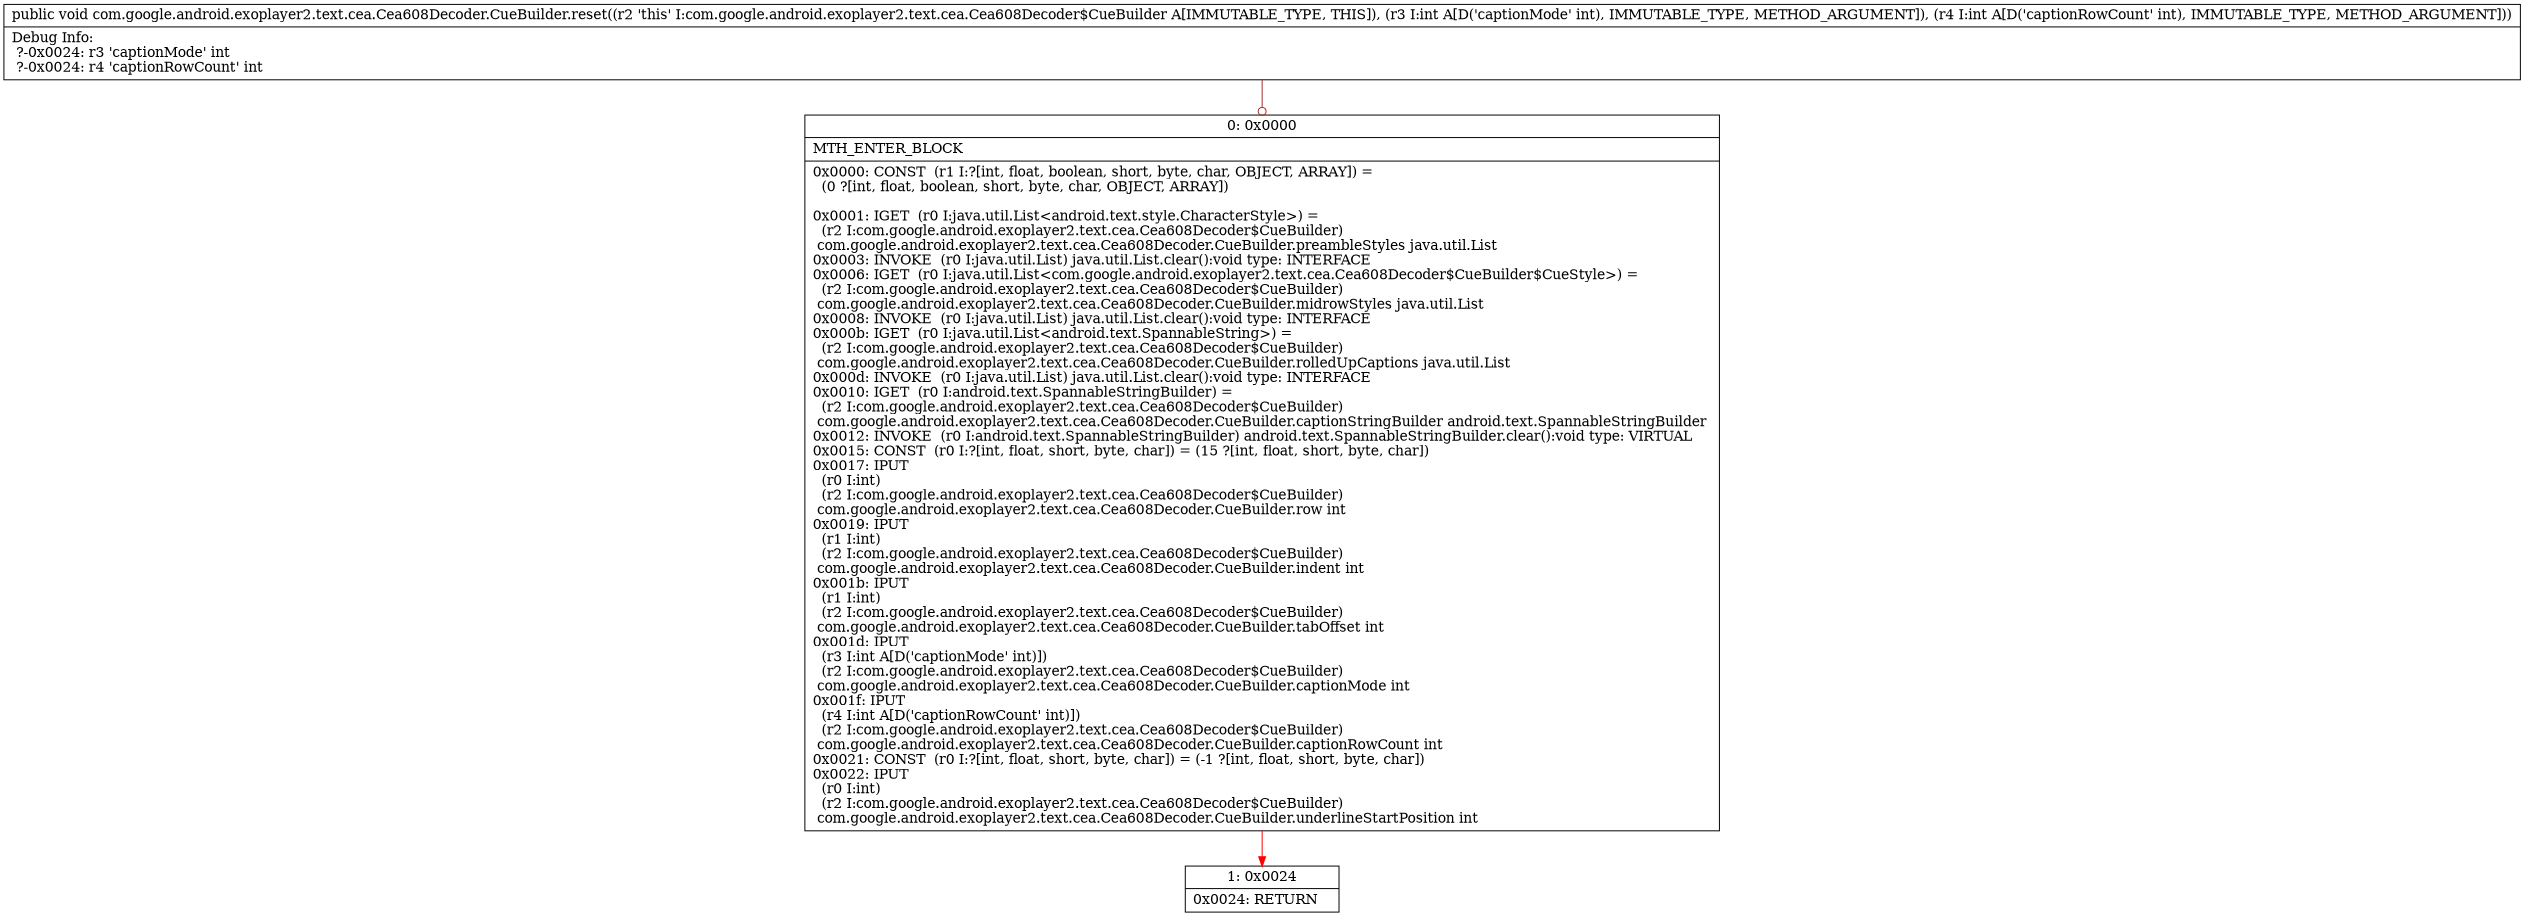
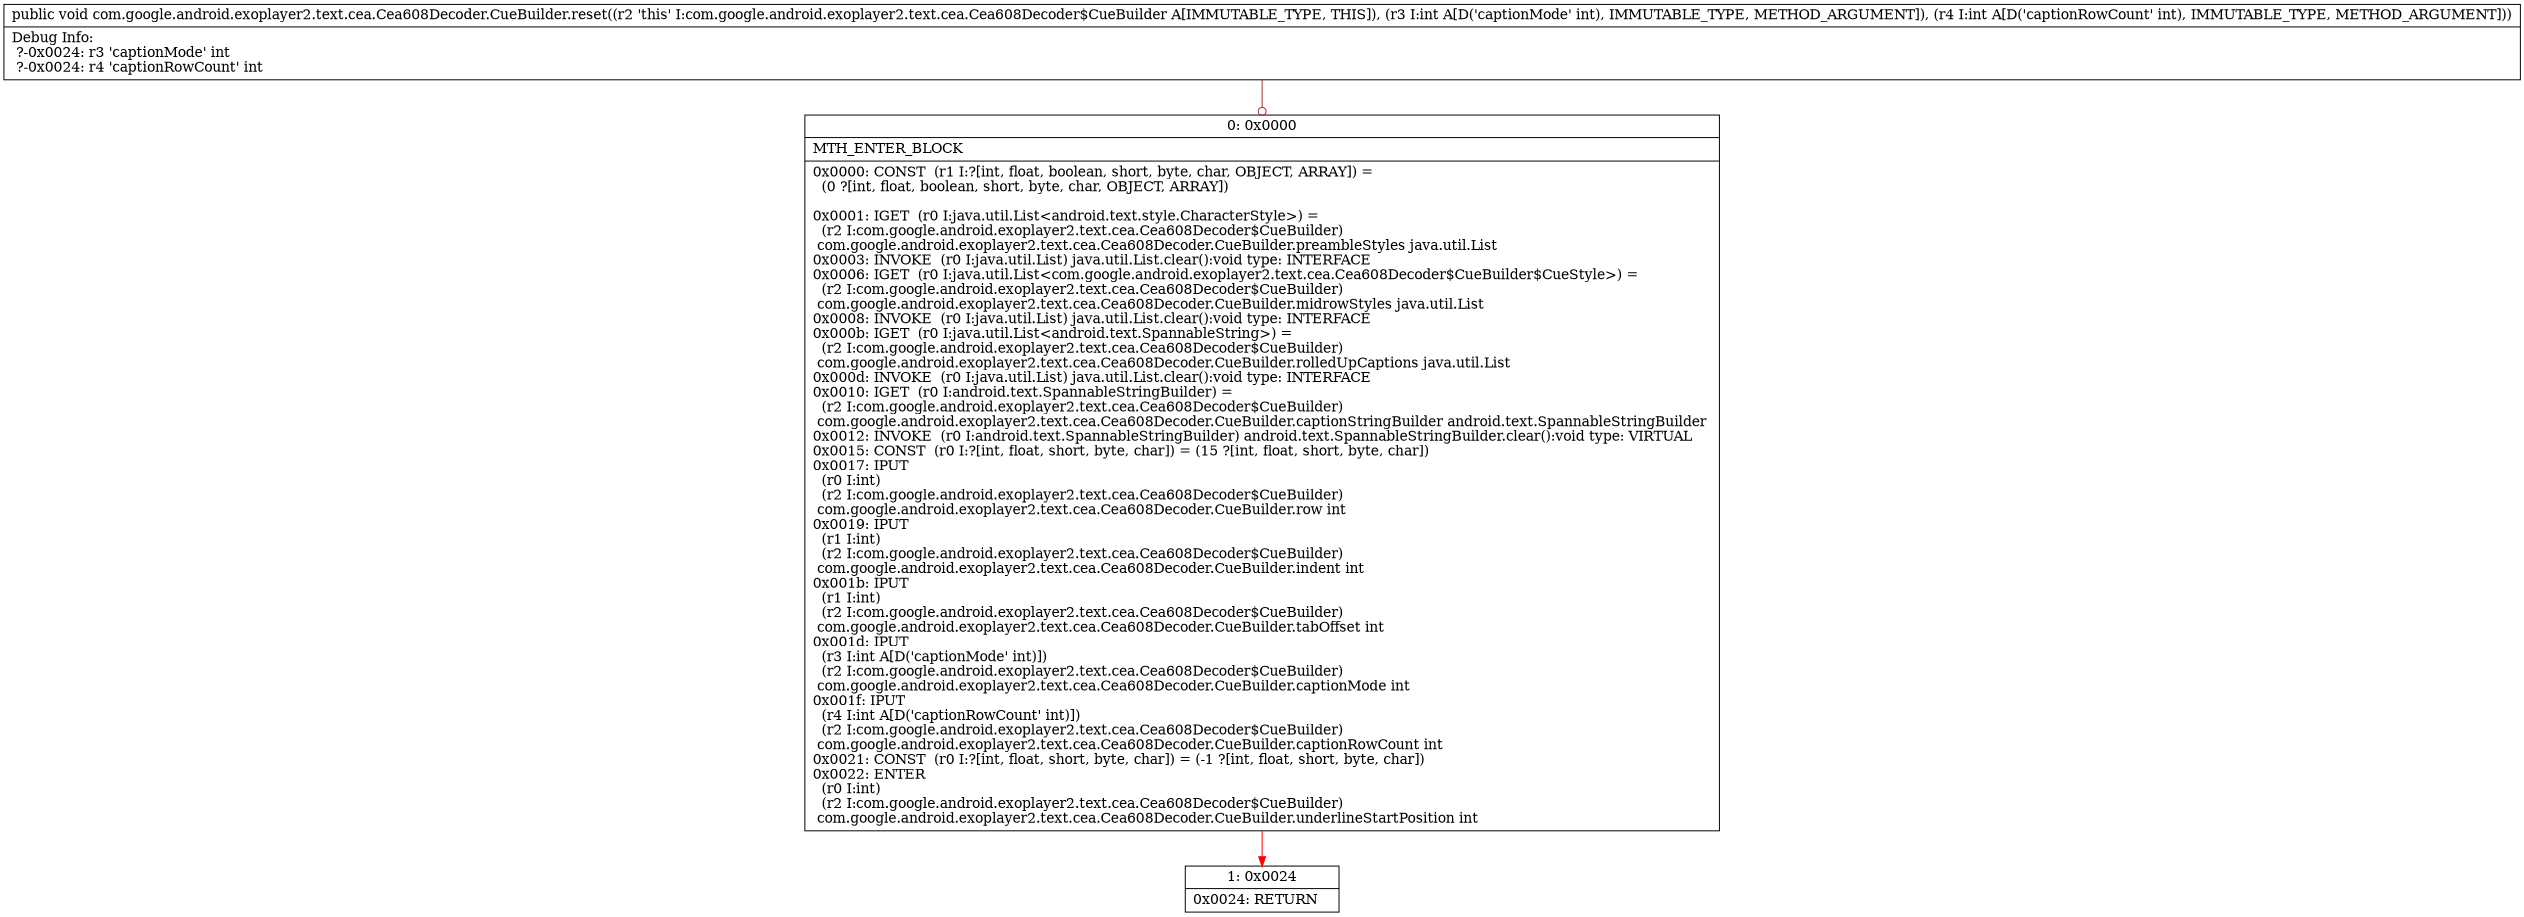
(865, 775) -> (873, 775)
